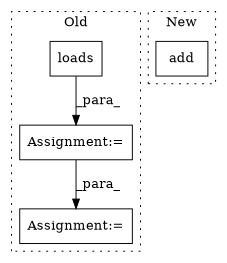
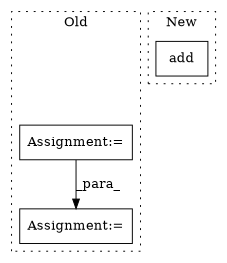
(76, 59) -> none
